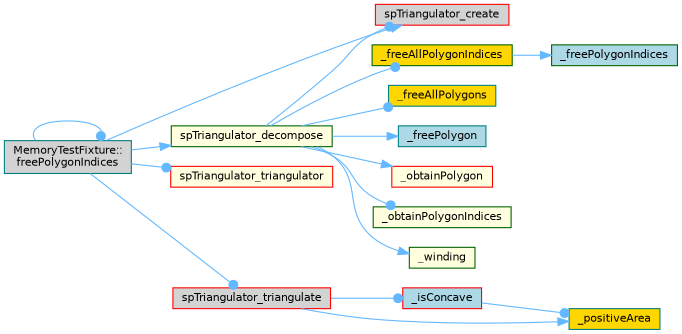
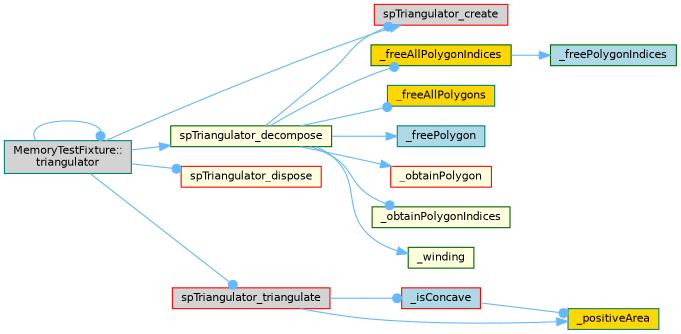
(68, 157) -> (68, 157)
(252, 177) -> (251, 177)
